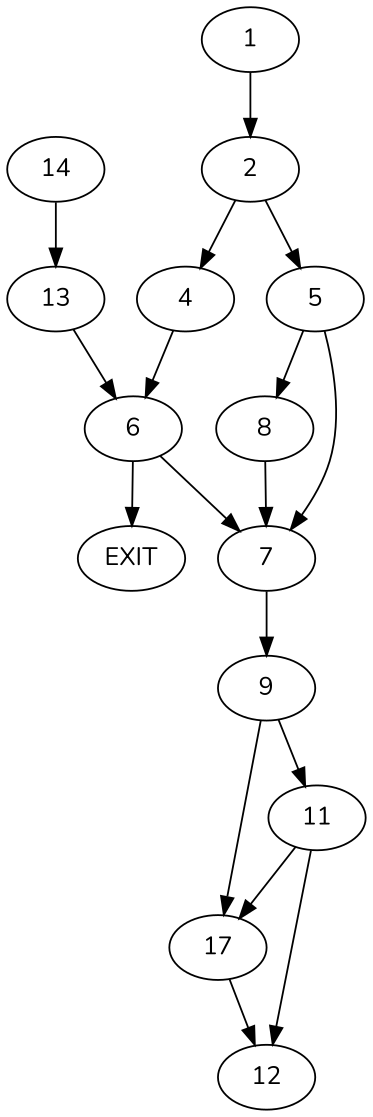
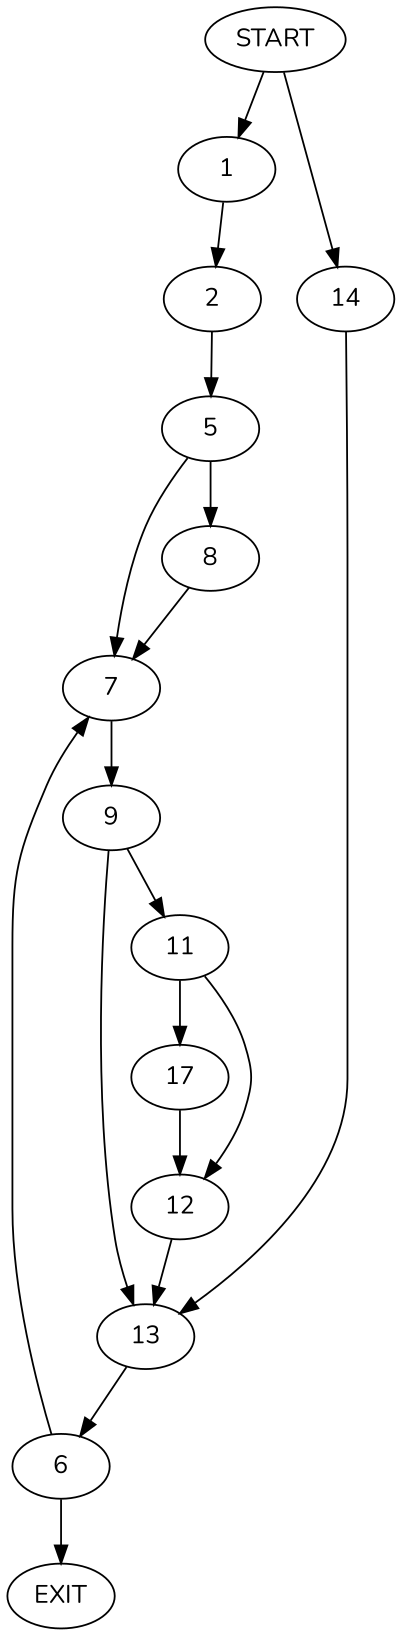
none -> (275, 40)
(186, 299) -> none
(244, 809) -> (101, 1070)
none -> (165, 1263)
